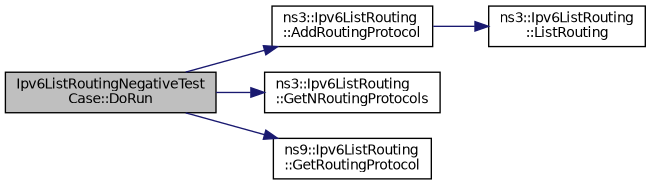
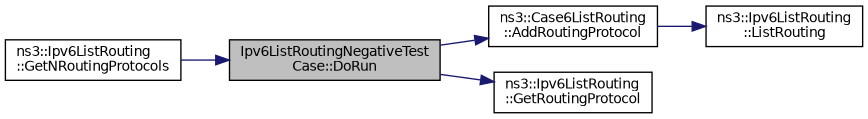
(352, 26) -> (573, 26)
(233, 92) -> (198, 60)
(352, 159) -> (573, 92)
